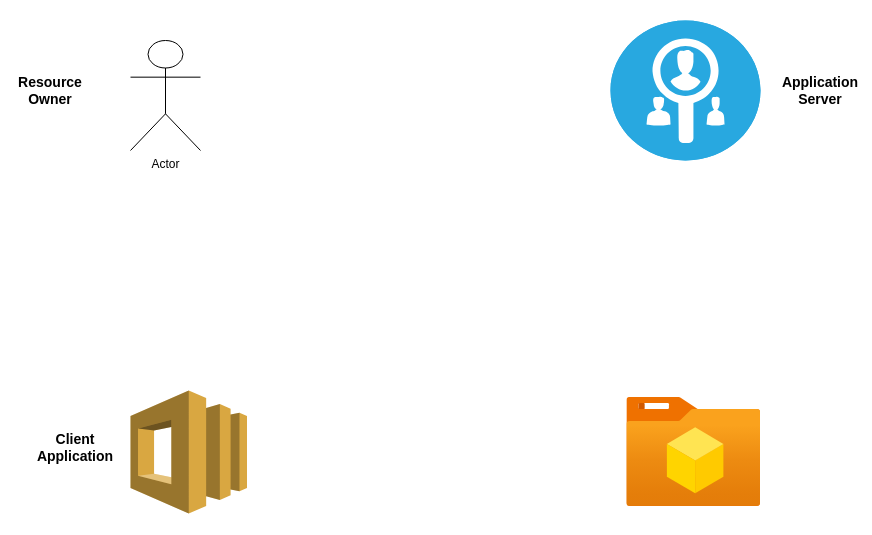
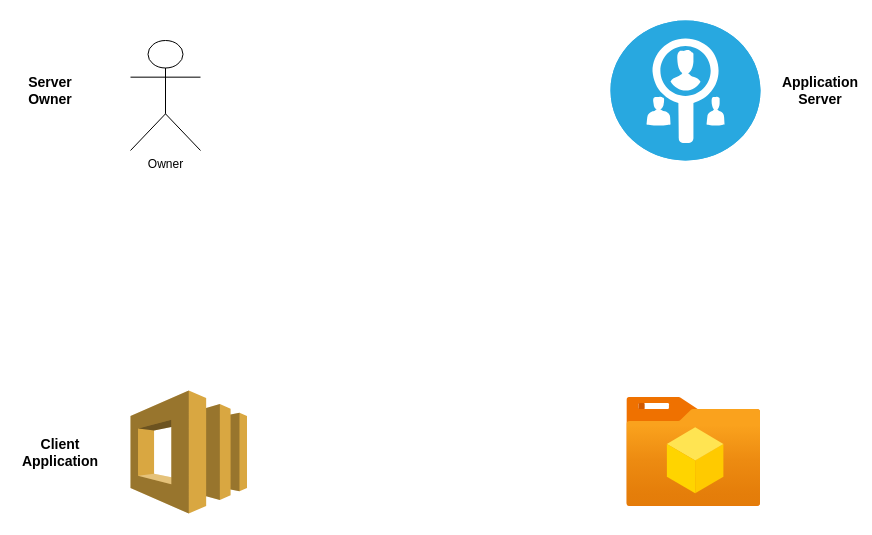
(51, 91) -> (51, 91)
(166, 165) -> (166, 165)
(76, 448) -> (61, 453)
